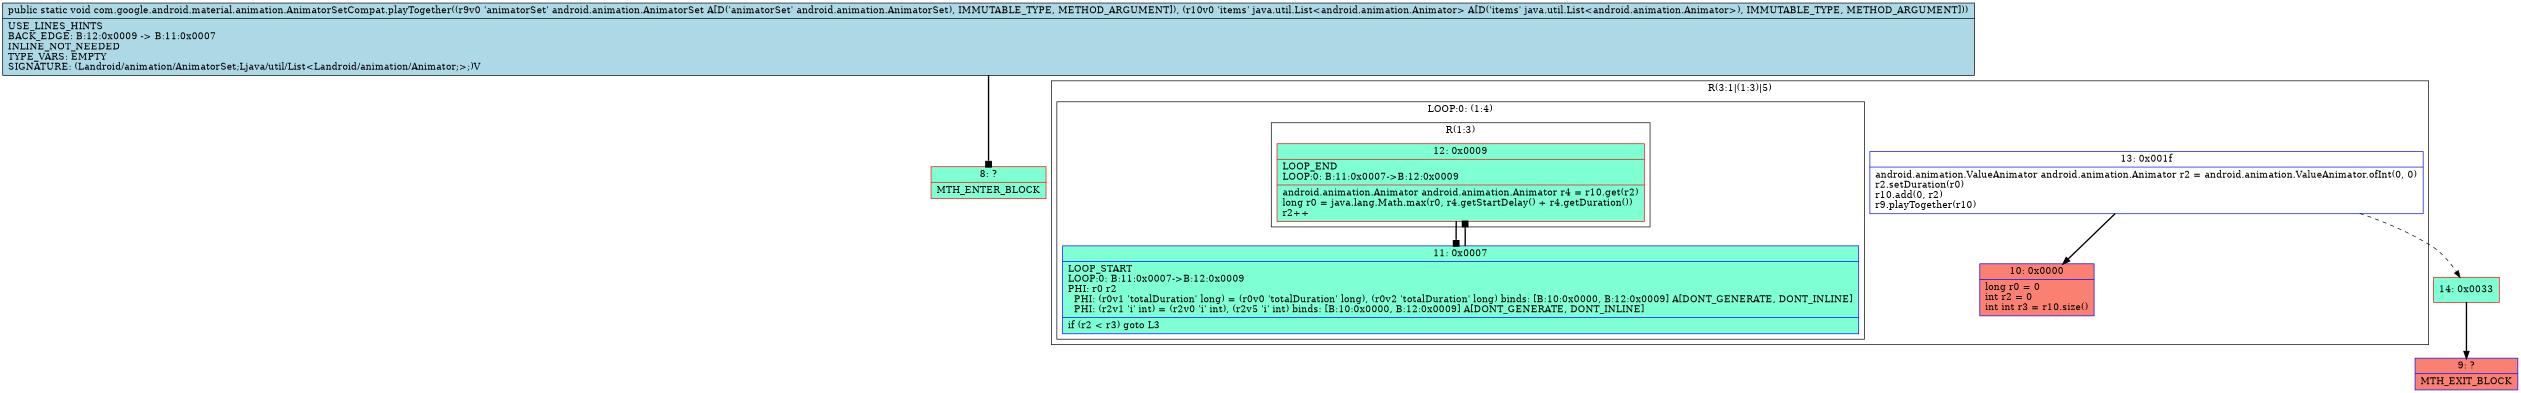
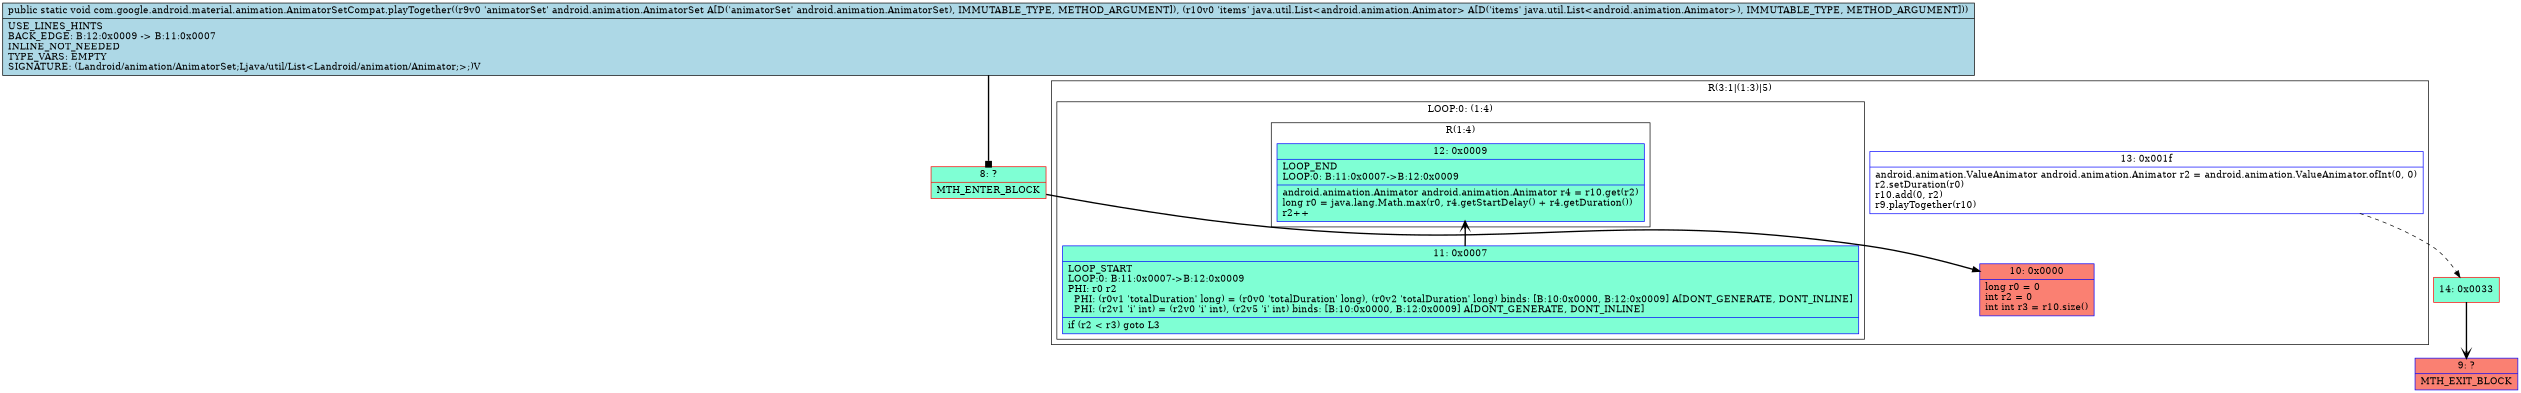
(1461, 131) -> (1461, 131)
(1461, 183) -> (1461, 183)
(1456, 231) -> none
(2092, 236) -> (1510, 234)
(1465, 237) -> (1465, 239)
(2466, 327) -> (2466, 327)
